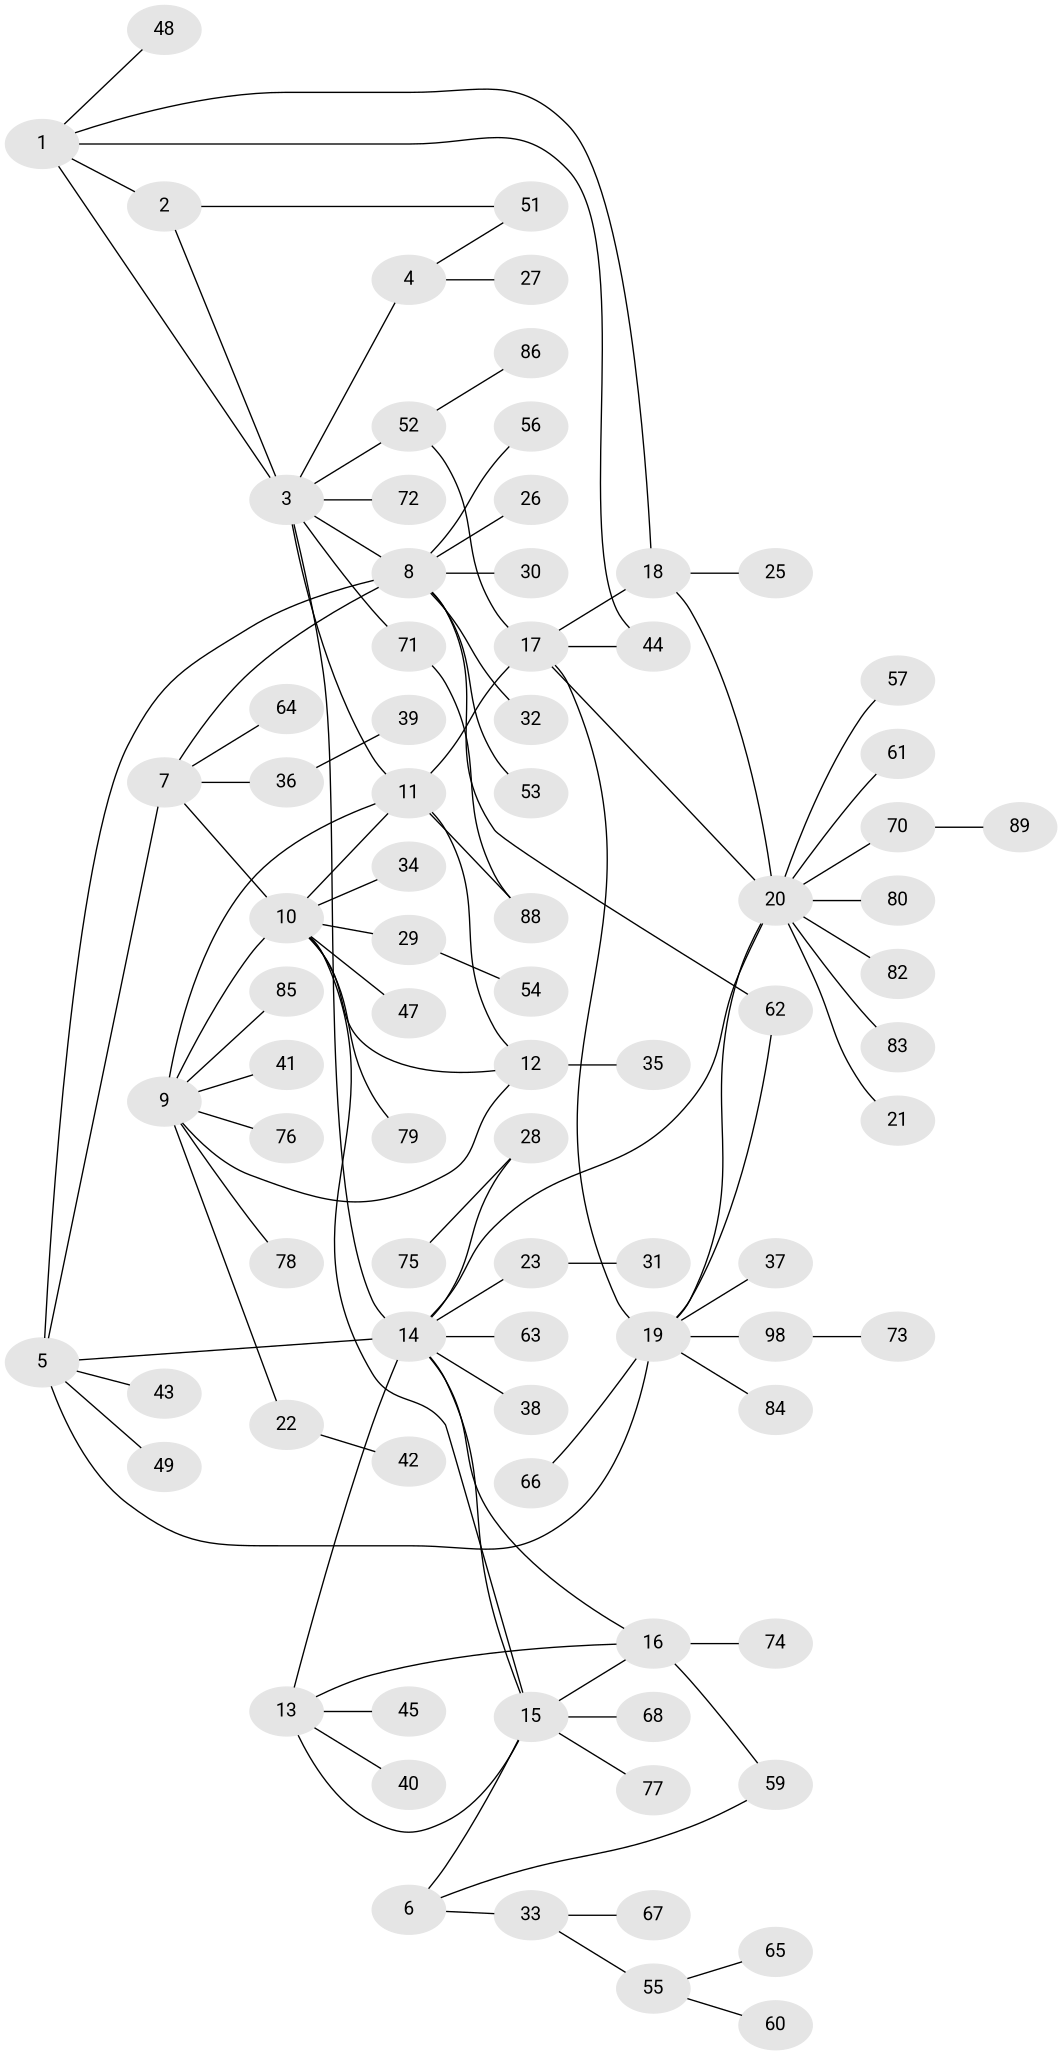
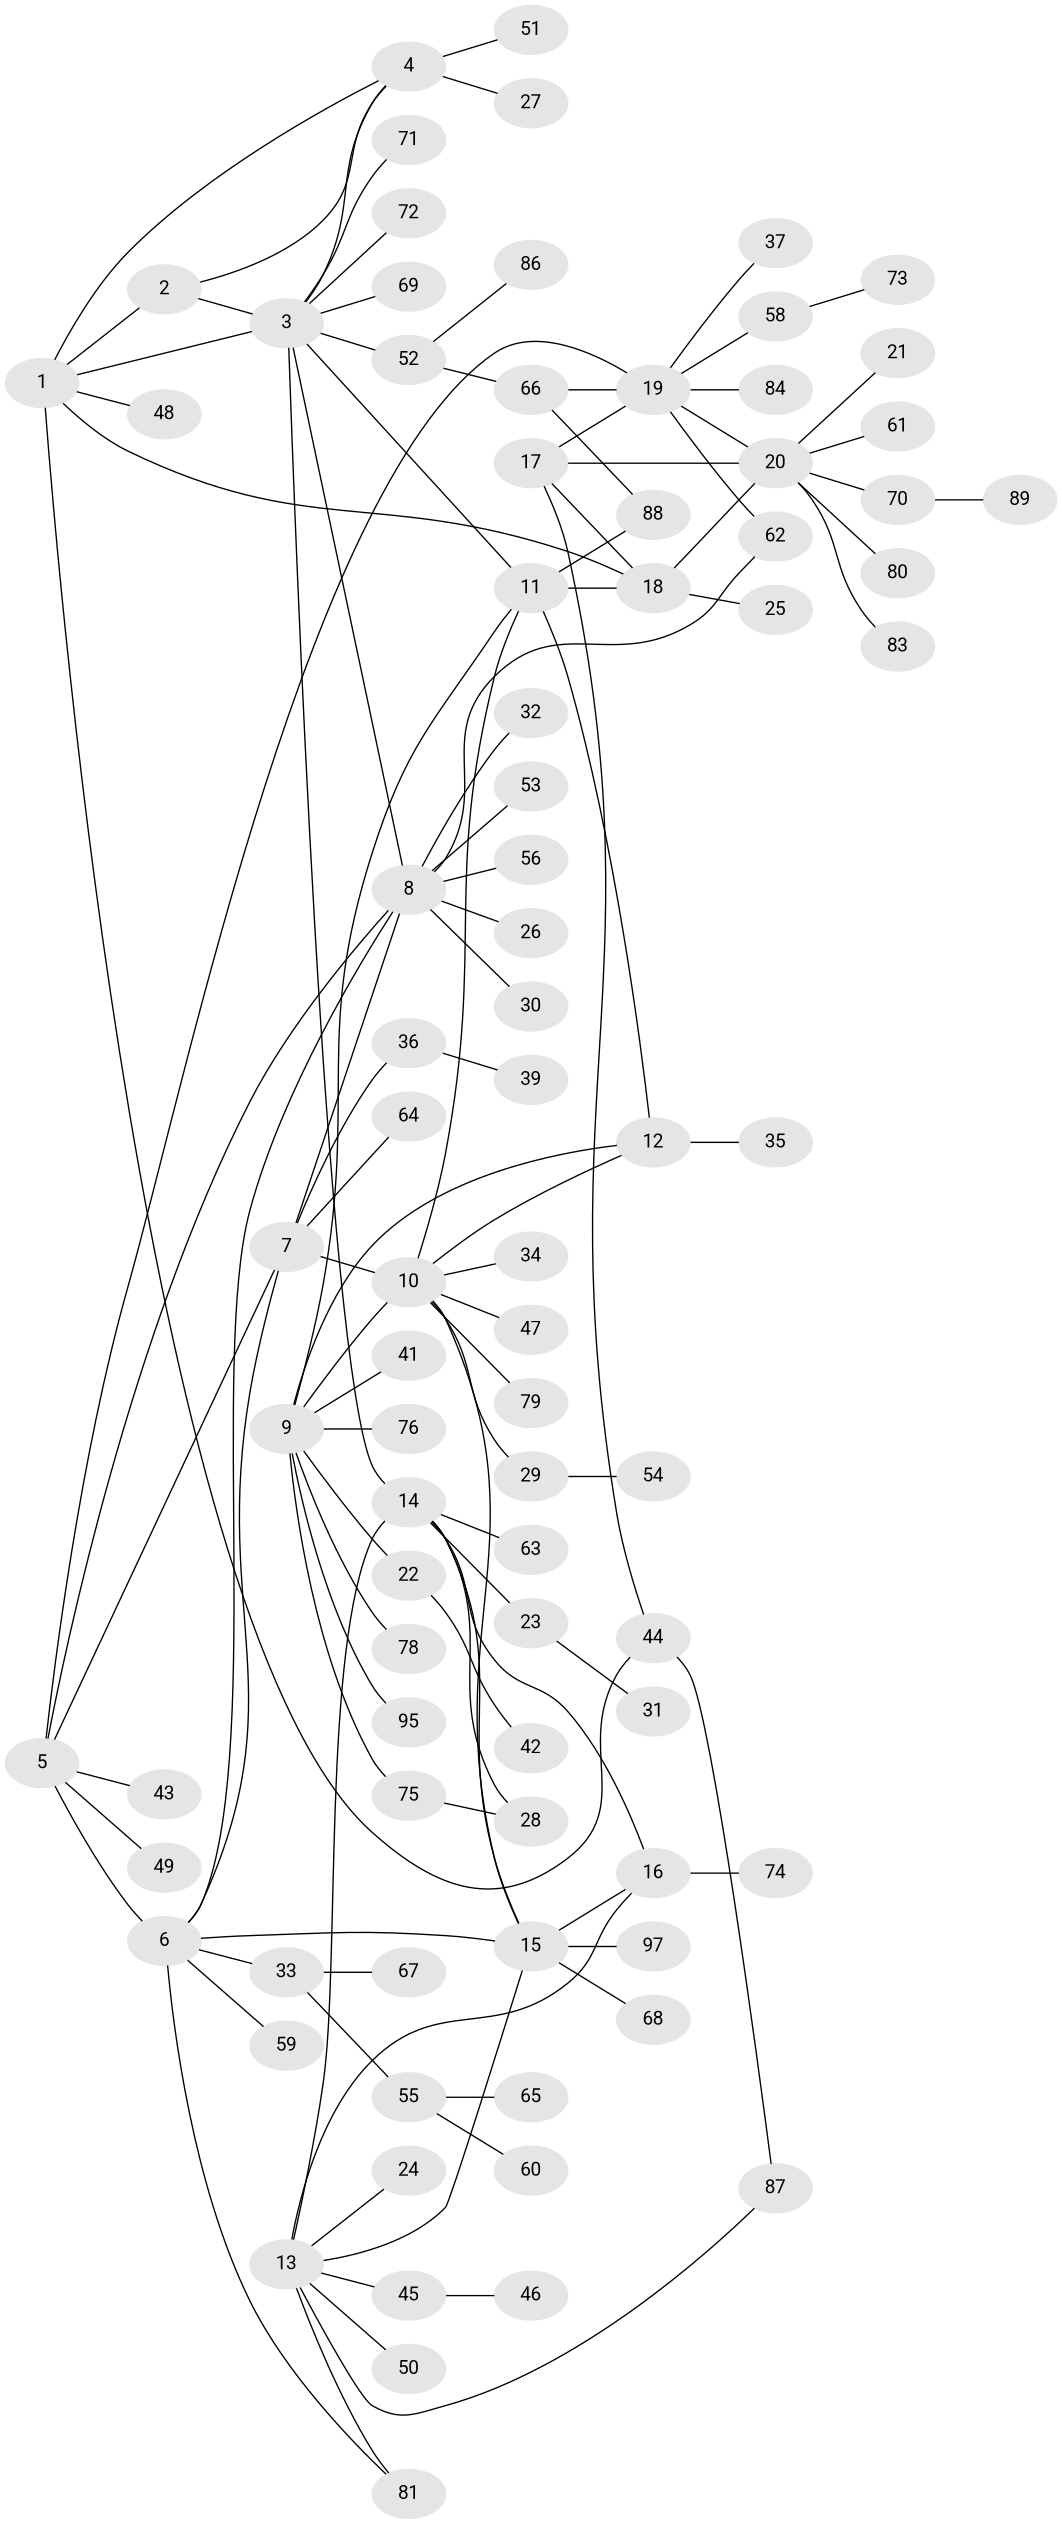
none -> (194, 195)
(348, 206) -> (327, 216)
none -> (409, 287)
(468, 527) -> (463, 373)
(898, 681) -> none
(458, 740) -> (592, 588)
(475, 812) -> (592, 452)
(898, 974) -> none
(287, 992) -> (409, 1722)
(632, 1150) -> none
(776, 1337) -> (776, 316)
(226, 1349) -> (95, 1856)
none -> (234, 1404)
(531, 1410) -> none
none -> (244, 1617)
none -> (319, 1621)
(717, 1713) -> none
(409, 1785) -> (409, 2369)
(653, 1790) -> (653, 1946)
none -> (409, 2171)
none -> (776, 2188)
none -> (531, 2296)
none -> (409, 2494)
